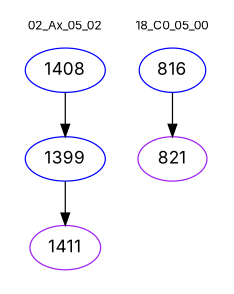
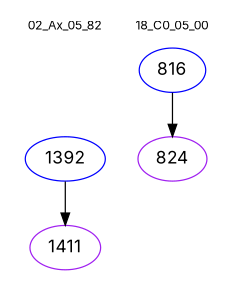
(65, 26) -> (65, 26)
(65, 70) -> none
(65, 159) -> (65, 159)
(172, 159) -> (172, 159)
